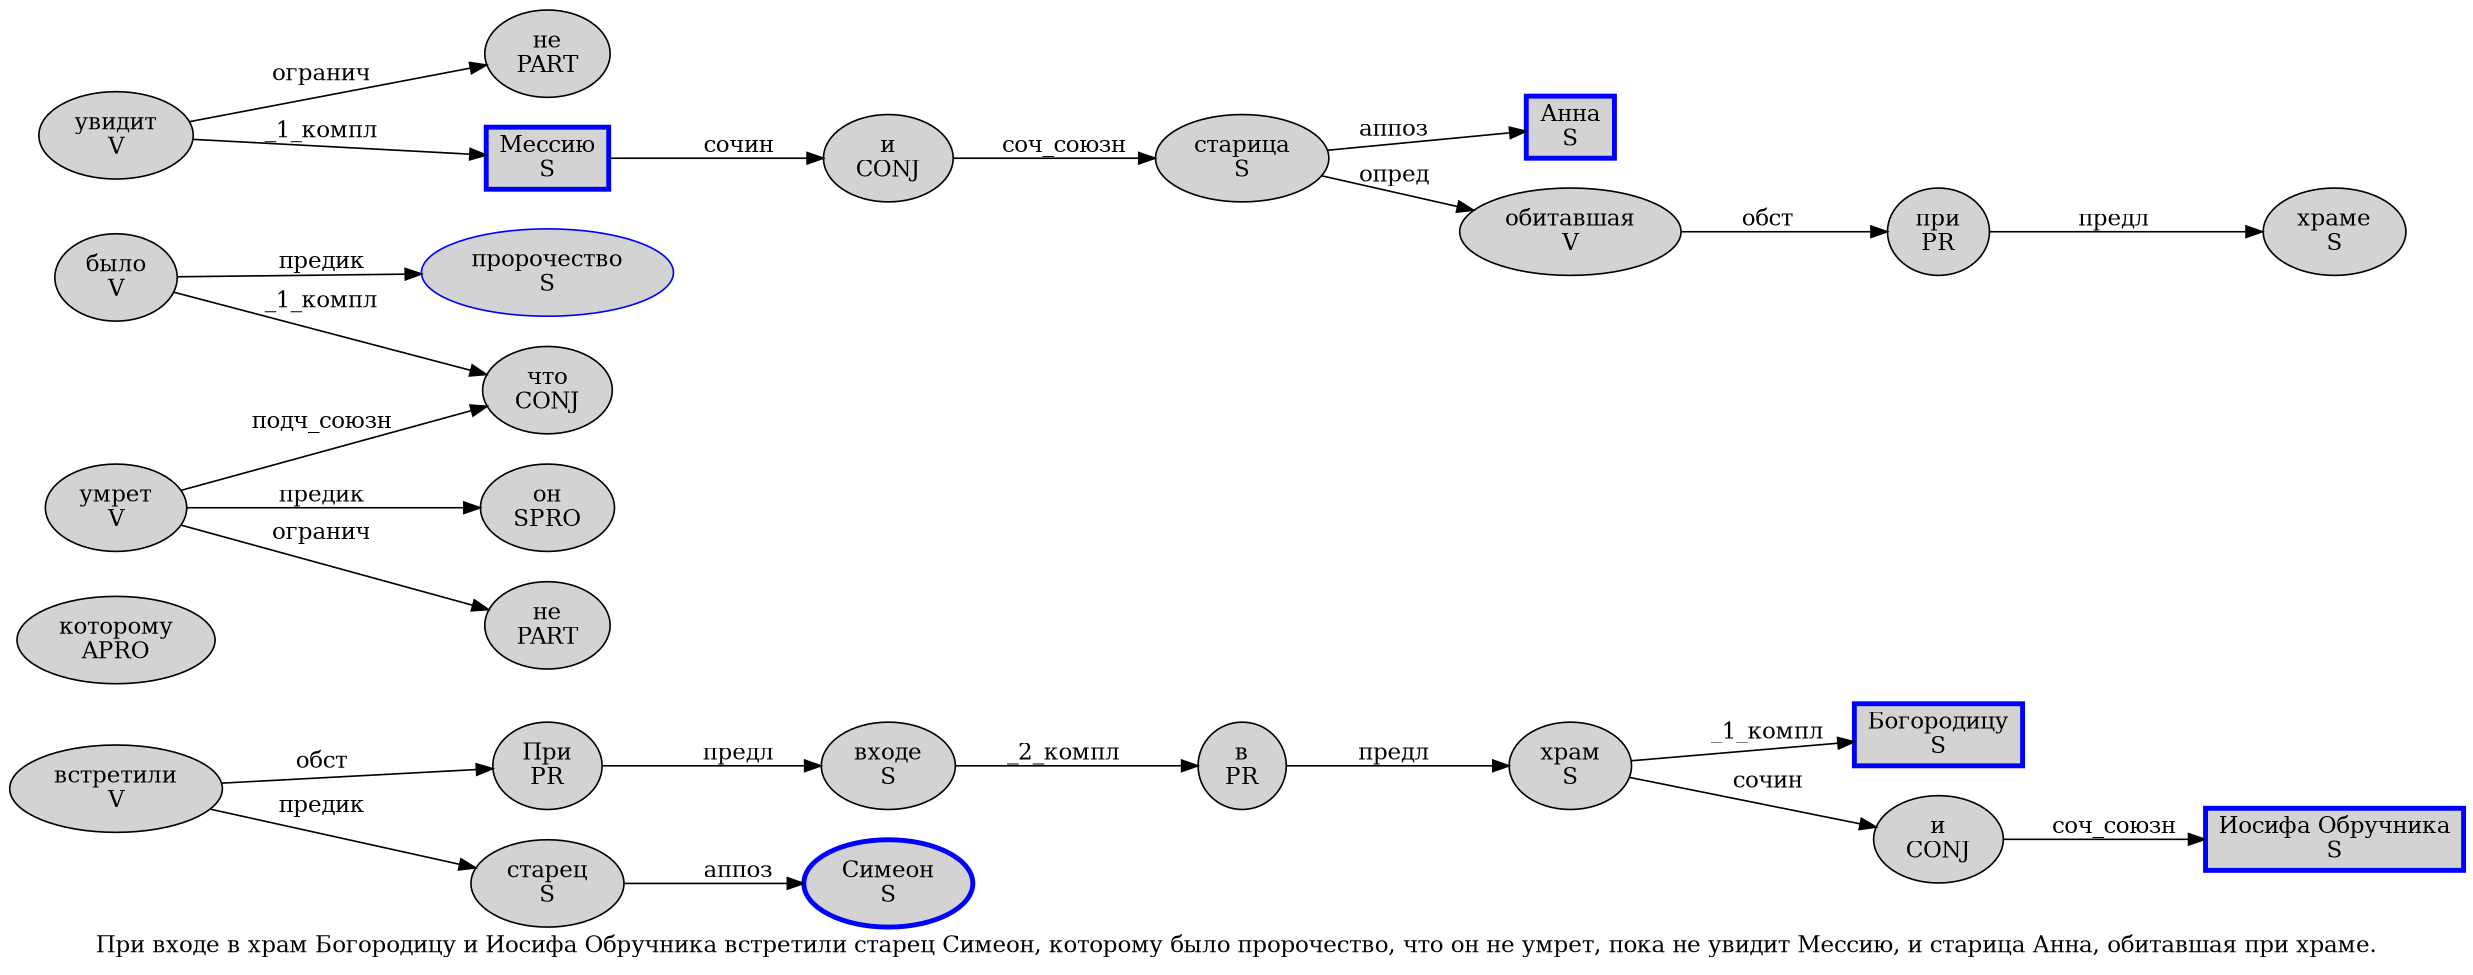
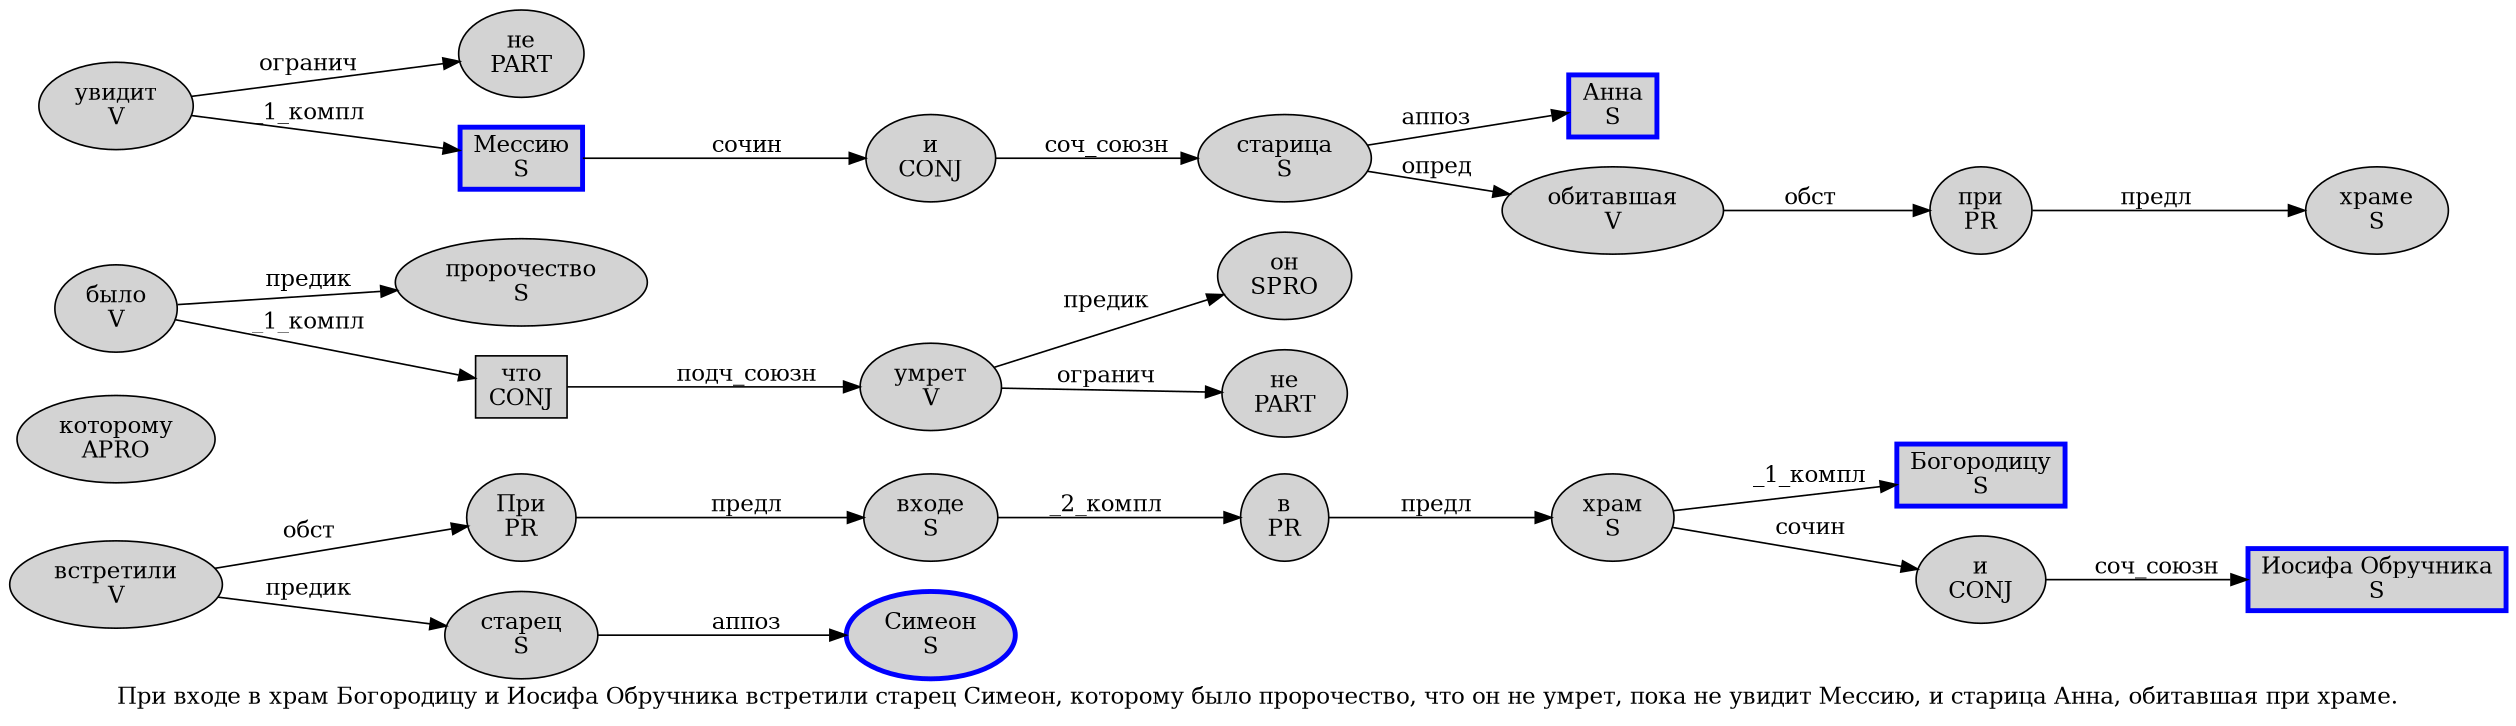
(547, 273) -> (521, 282)
(547, 390) -> (521, 387)
(326, 450) -> (705, 387)
